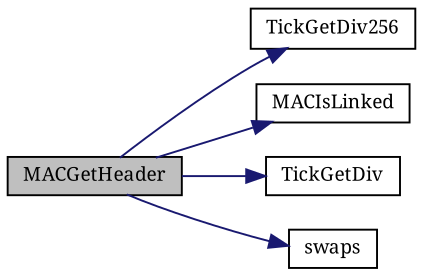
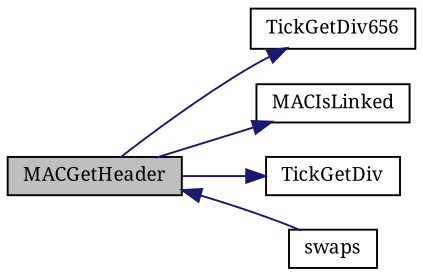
(333, 29) -> (333, 29)
(197, 220) -> (251, 212)
